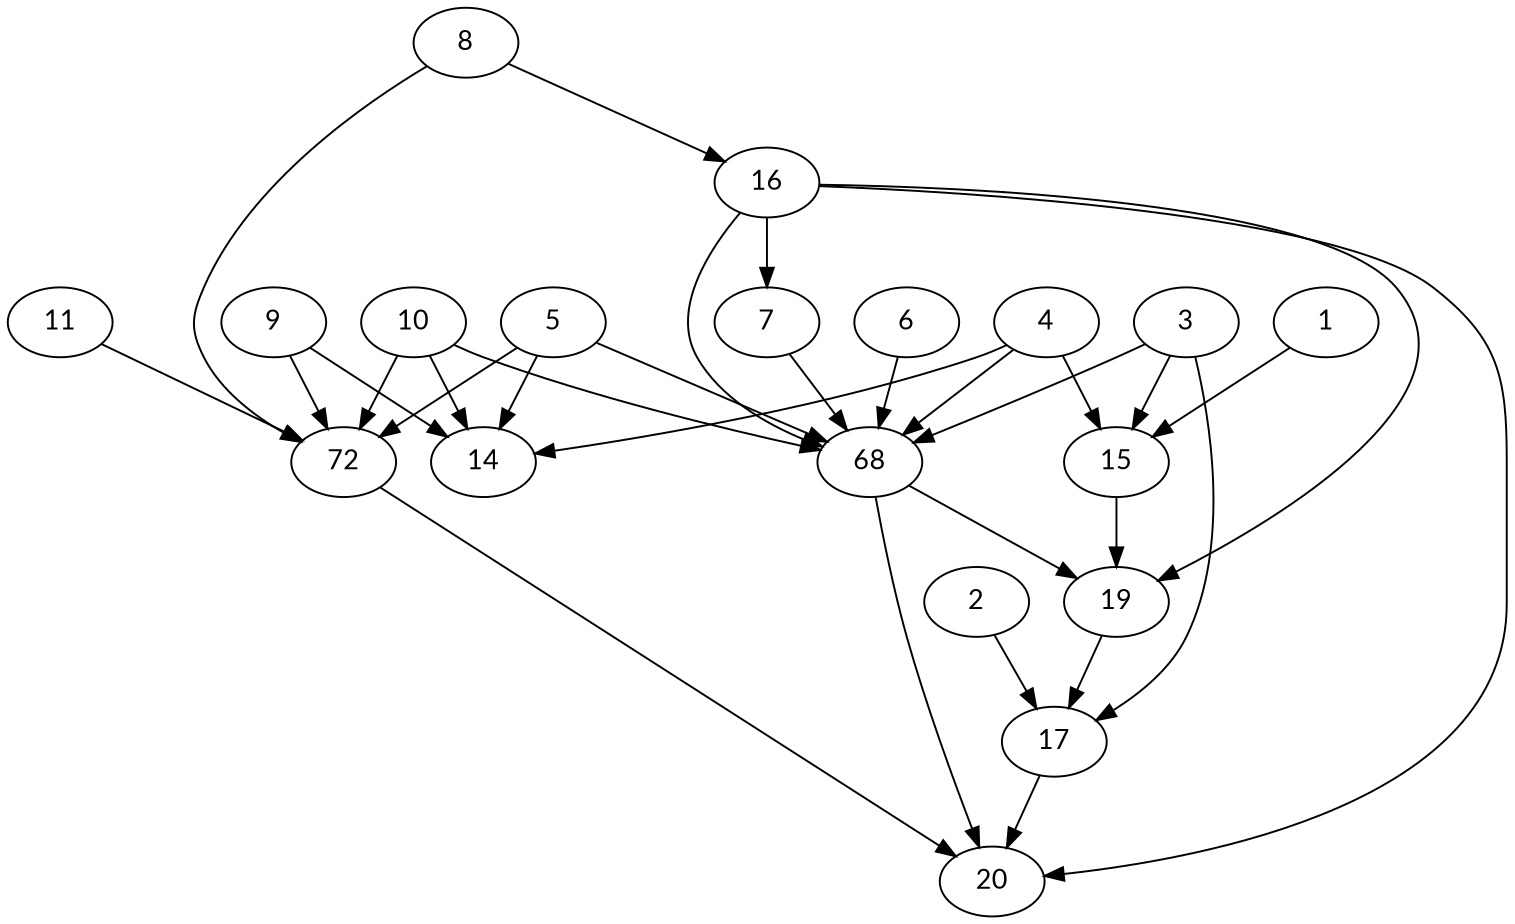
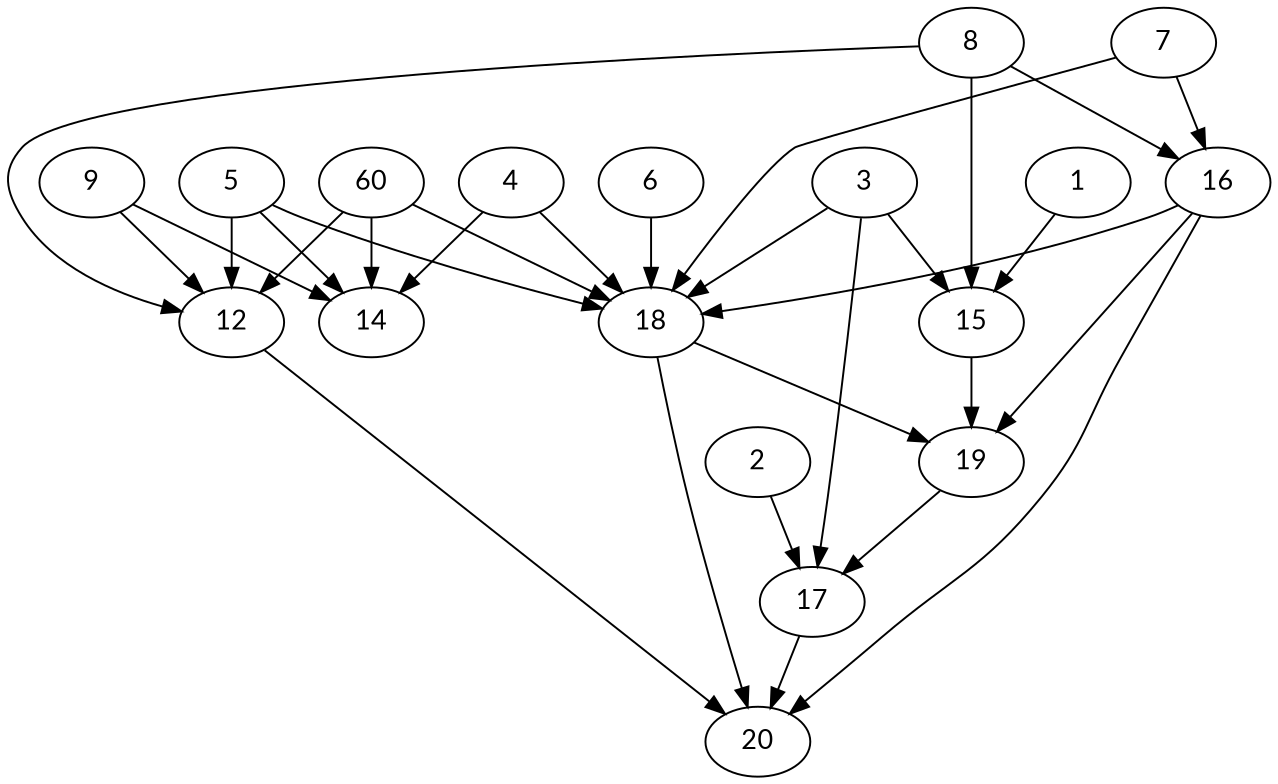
(767, 243) -> (1187, 104)
(60, 322) -> none
(414, 322) -> (371, 183)
(1079, 388) -> (971, 173)
(344, 462) -> (232, 322)
(870, 462) -> (651, 322)
